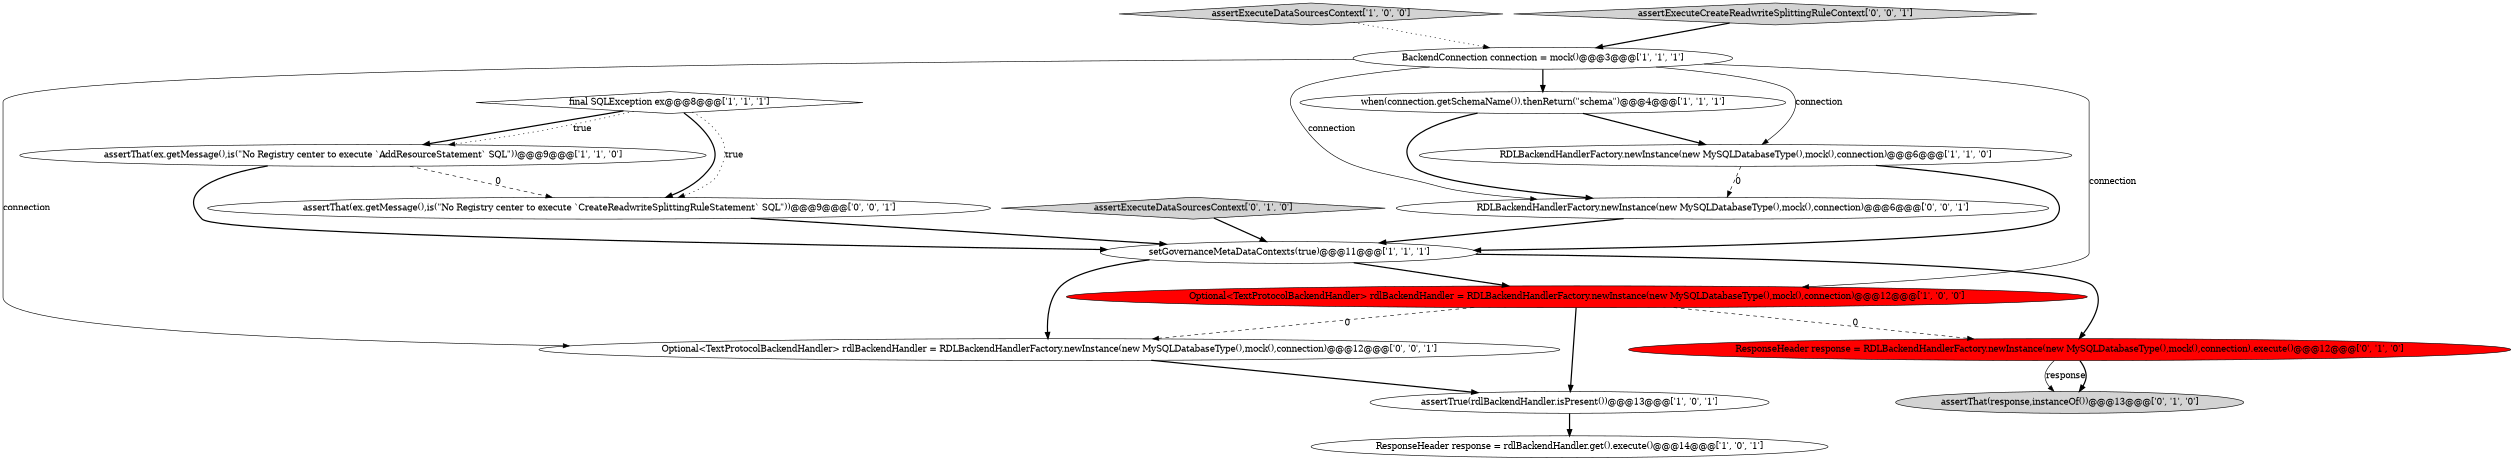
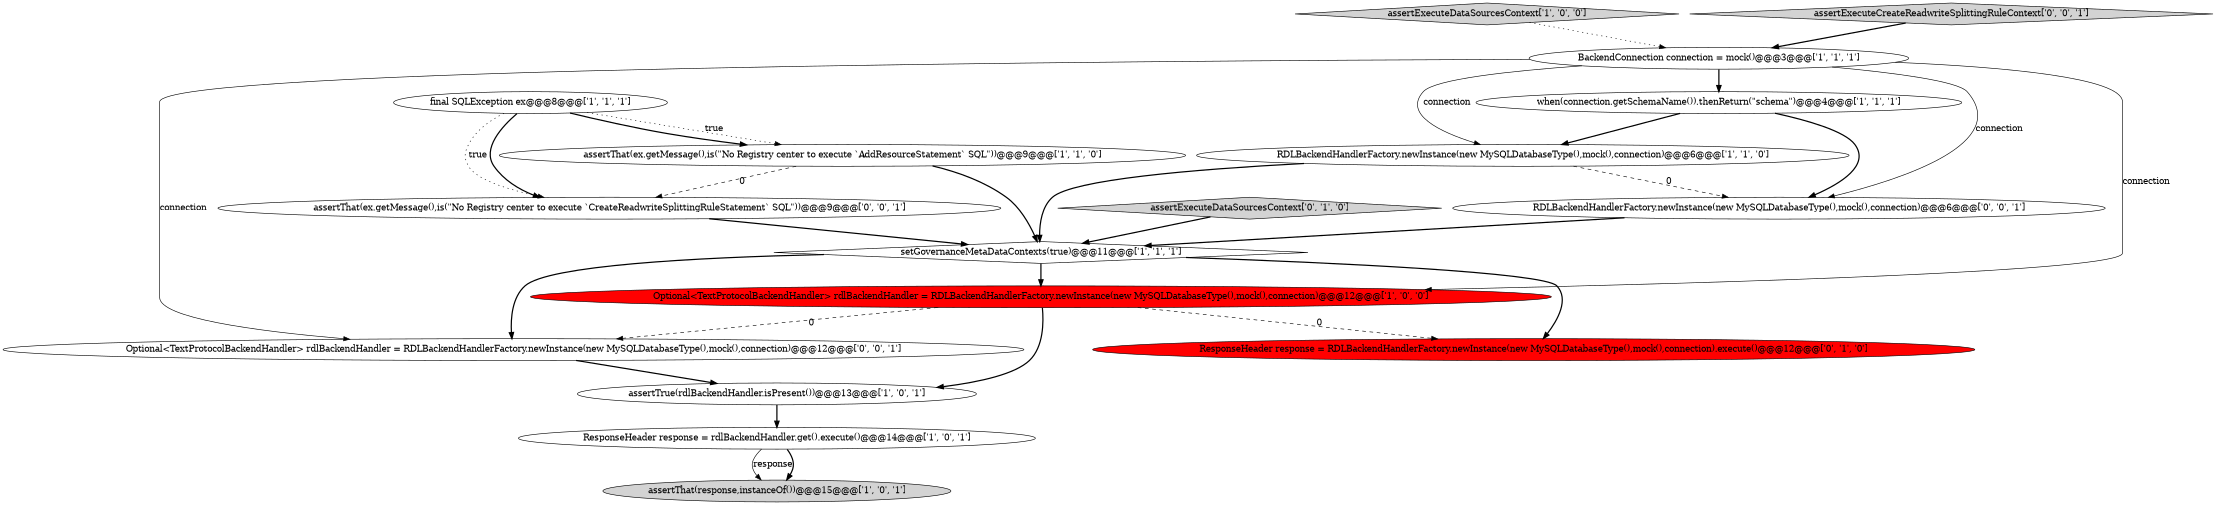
(669, 103) -> (530, 103)
(1289, 252) -> (1041, 252)
(2070, 402) -> none
none -> (777, 491)
